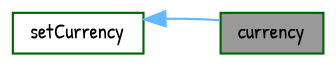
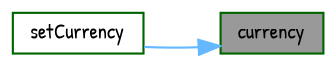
(193, 19) -> (171, 48)
